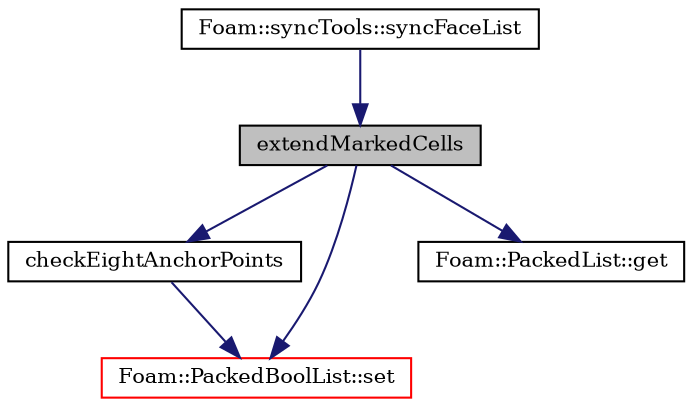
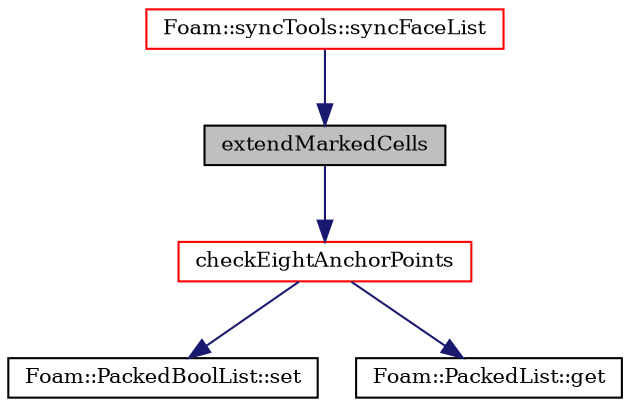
(360, 29) -> (325, 29)
(447, 198) -> (398, 314)
(329, 257) -> none
(155, 262) -> (325, 262)
(256, 378) -> (163, 378)
